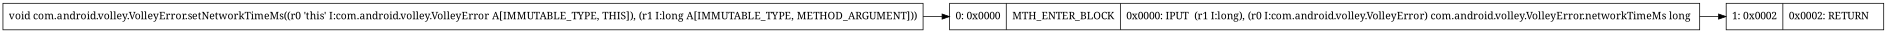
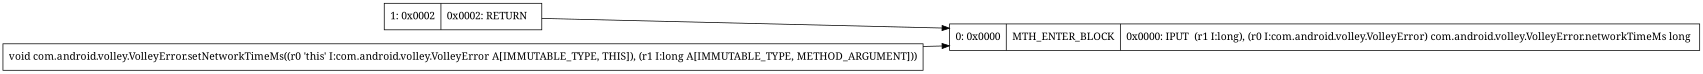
(1709, 17) -> (742, 23)
